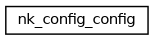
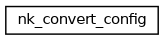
(77, 20) -> (82, 20)
